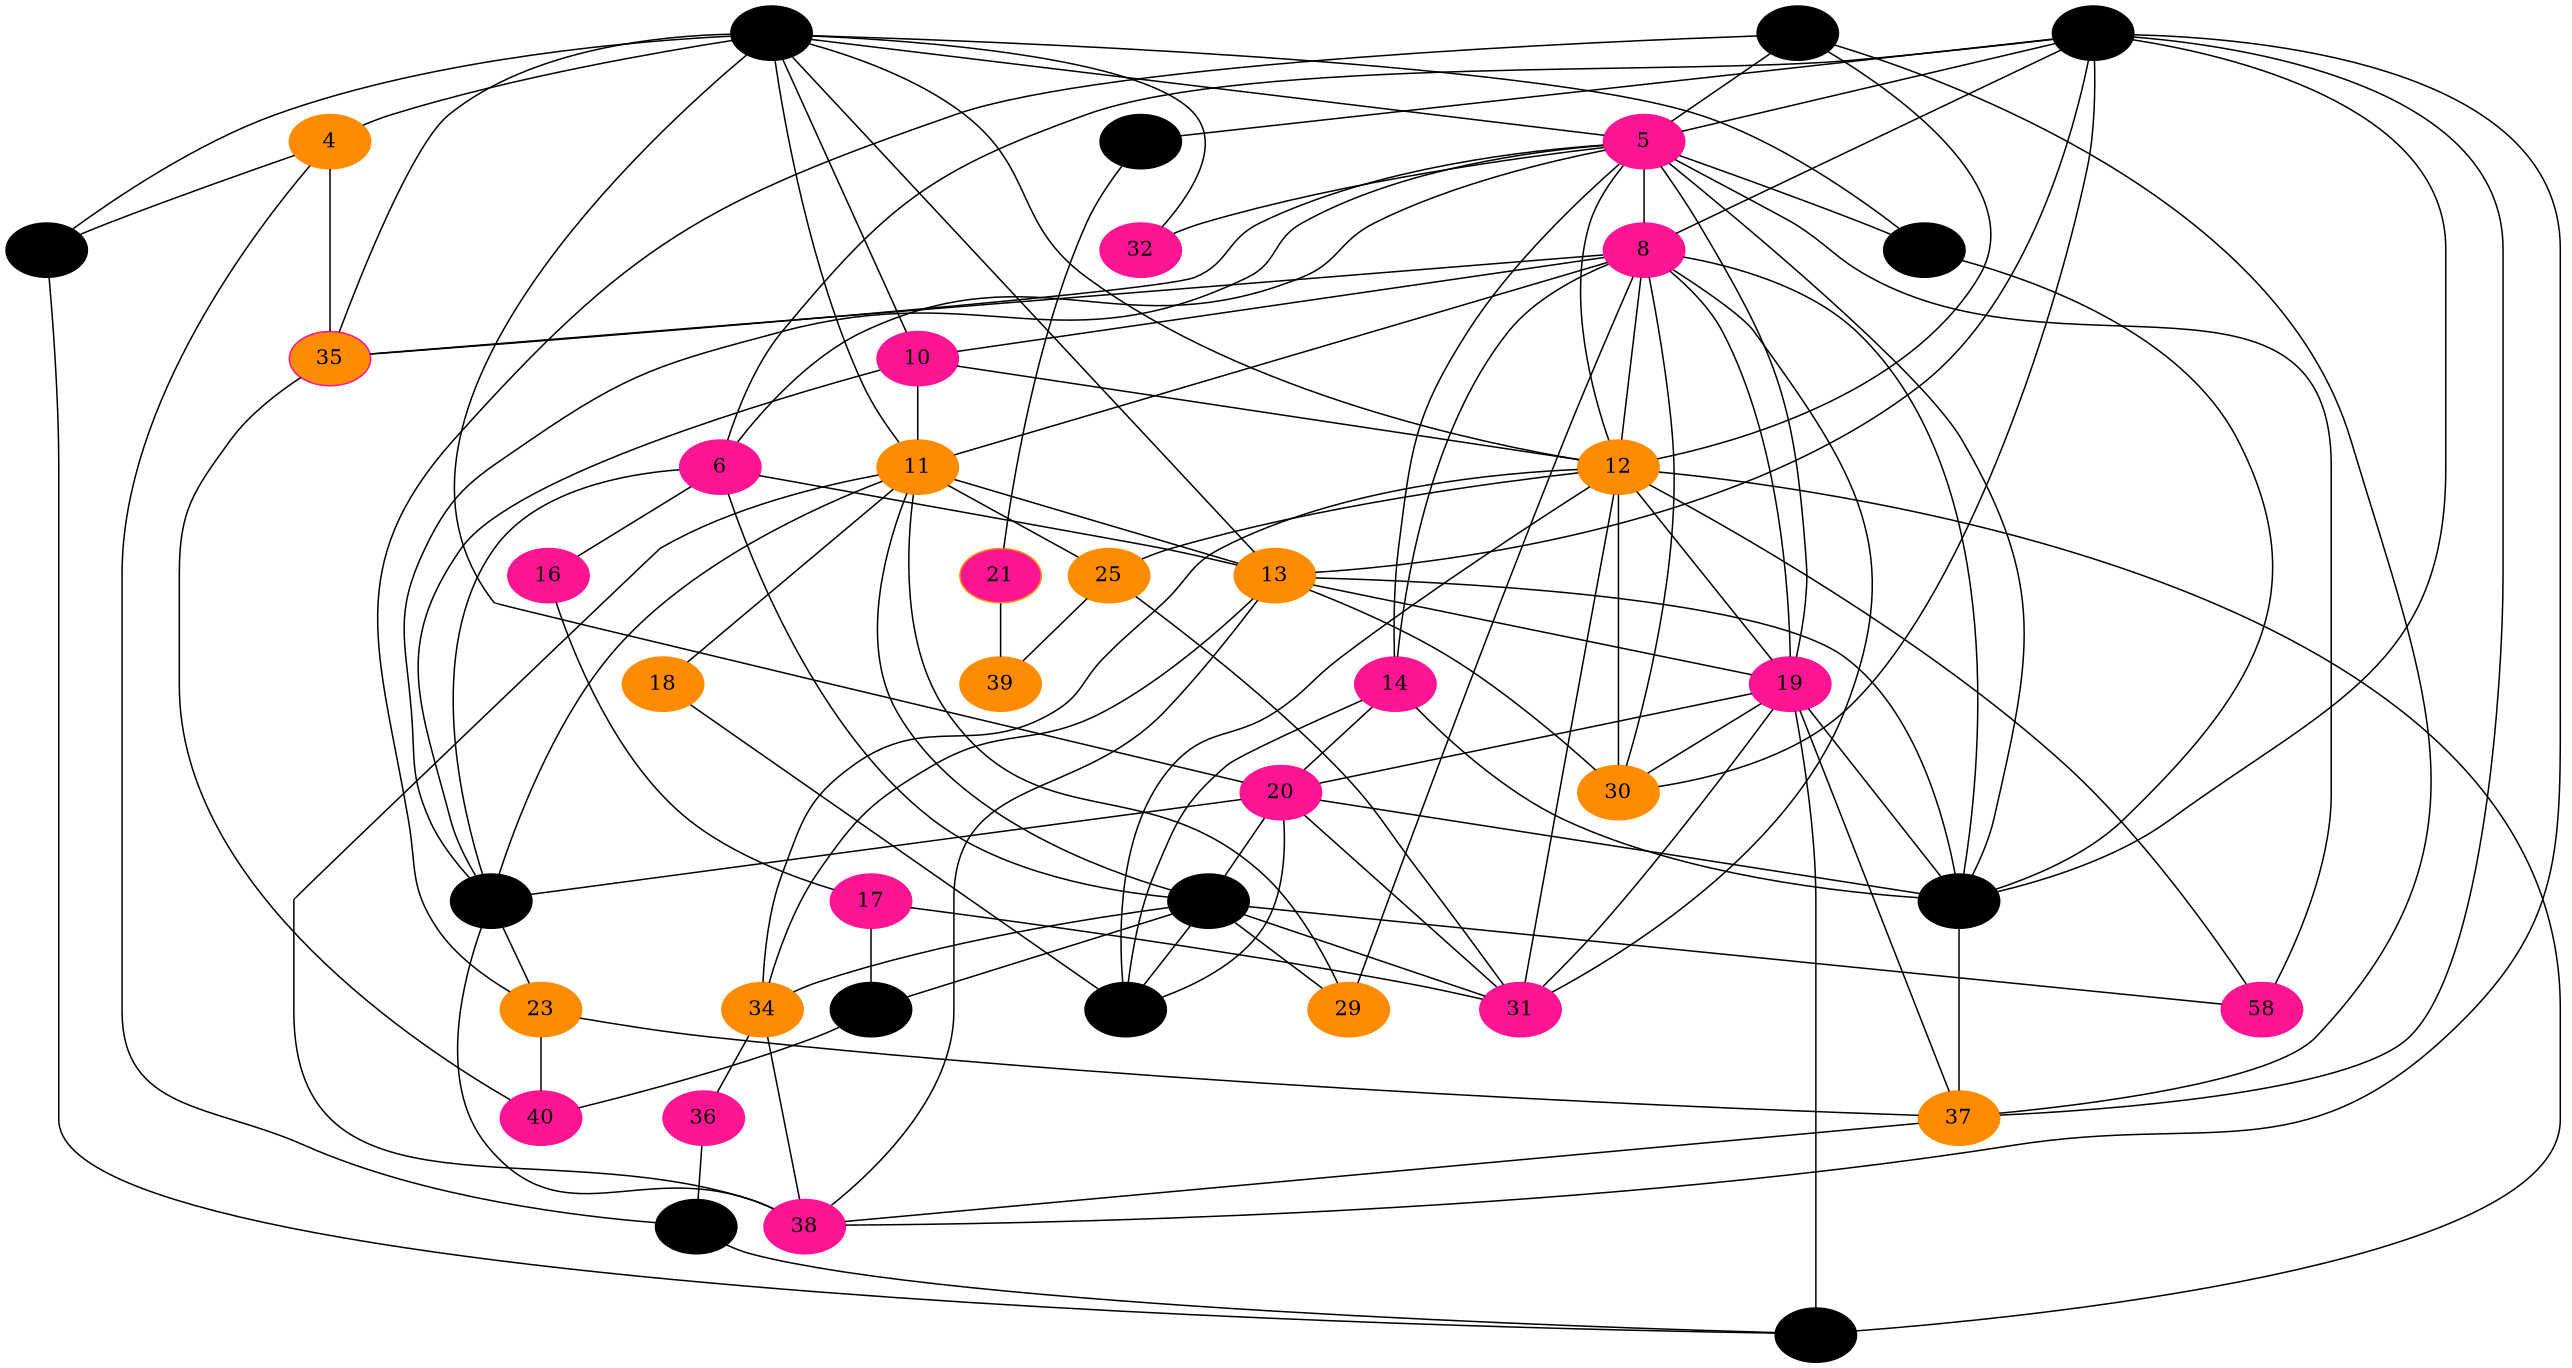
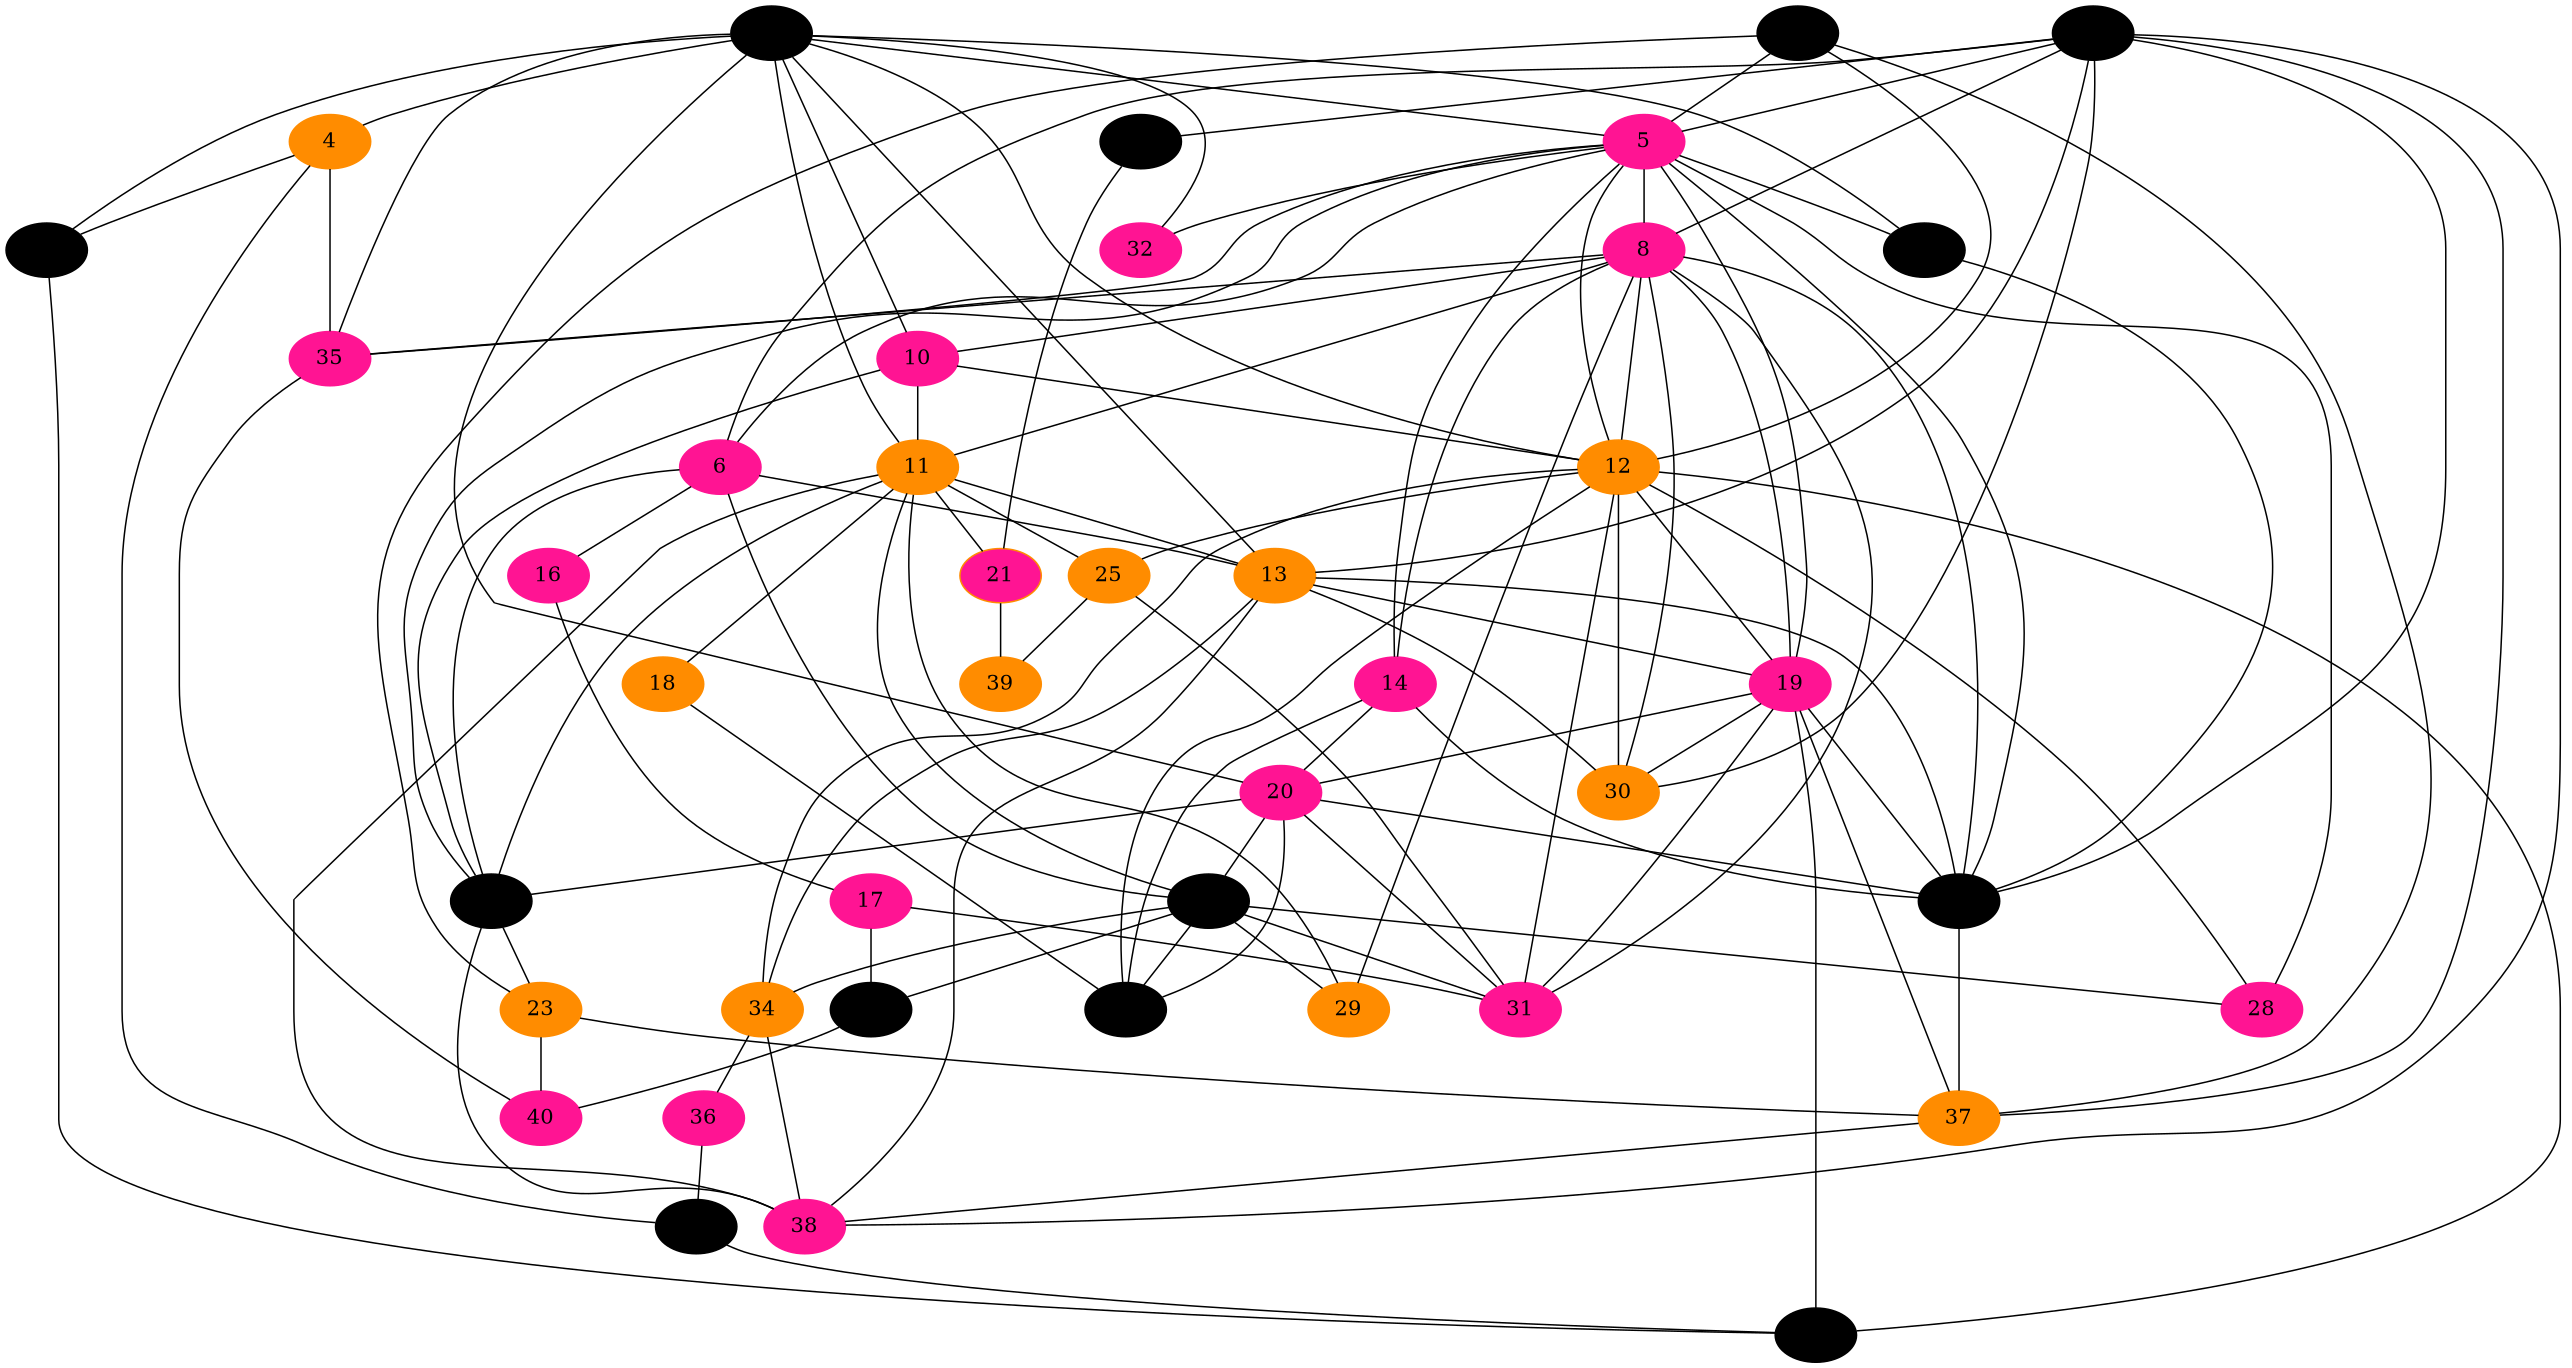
(330, 359) -> (330, 359)
none -> (959, 521)
(2262, 1010) -> (2262, 1010)
